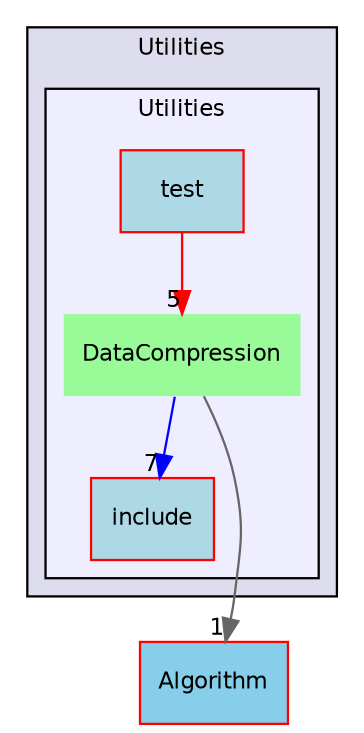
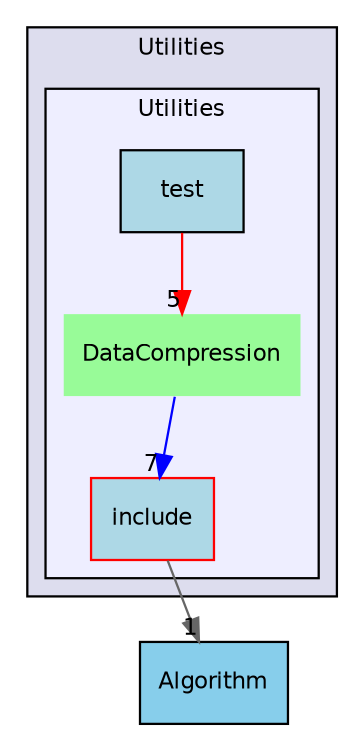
(182, 191) -> (182, 191)
(239, 505) -> (179, 590)
(214, 683) -> (214, 683)
